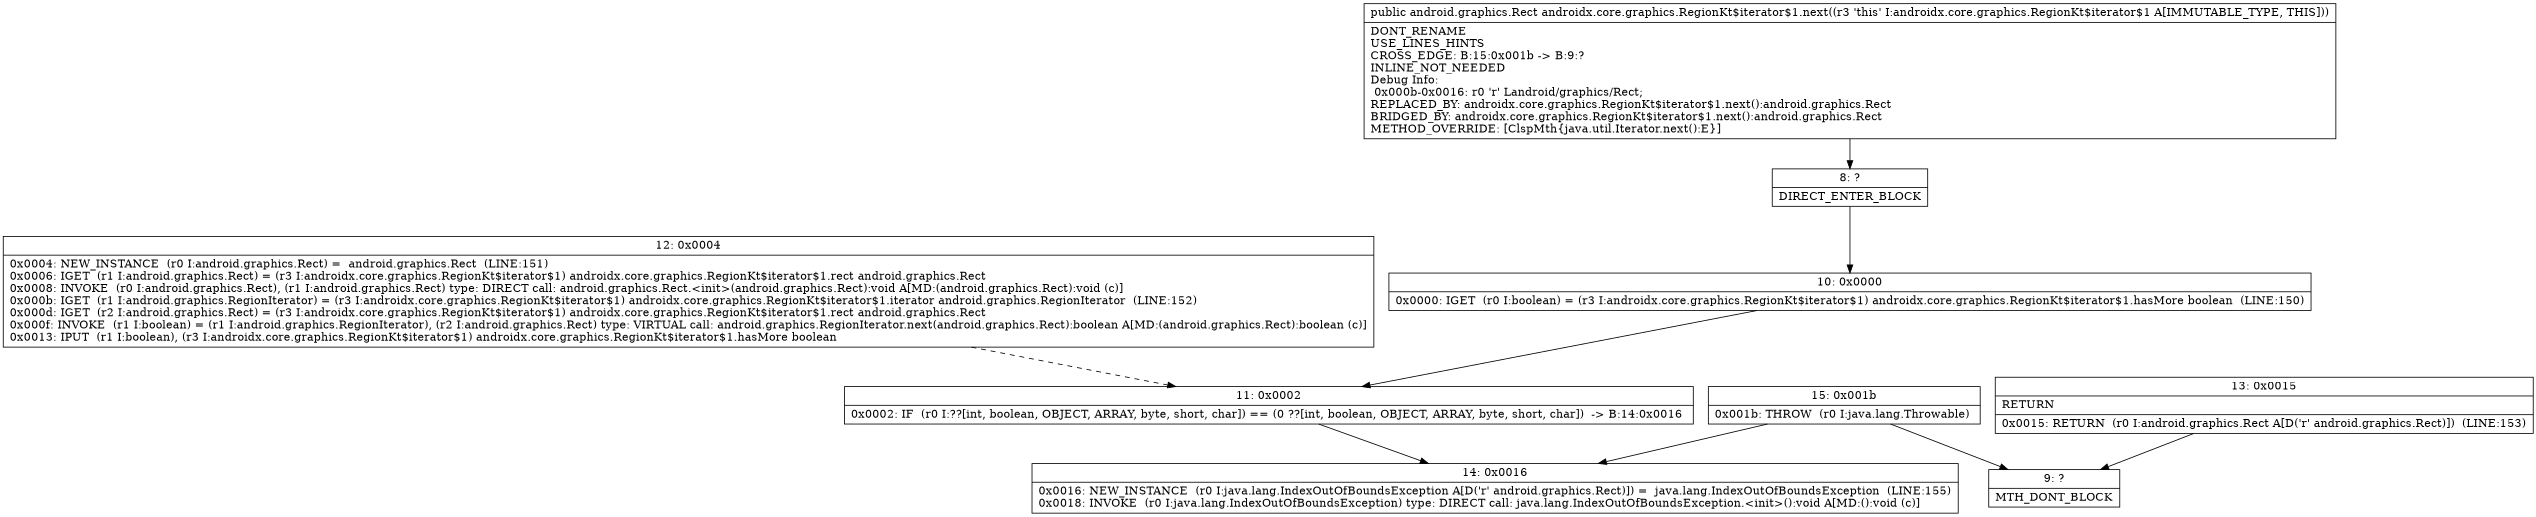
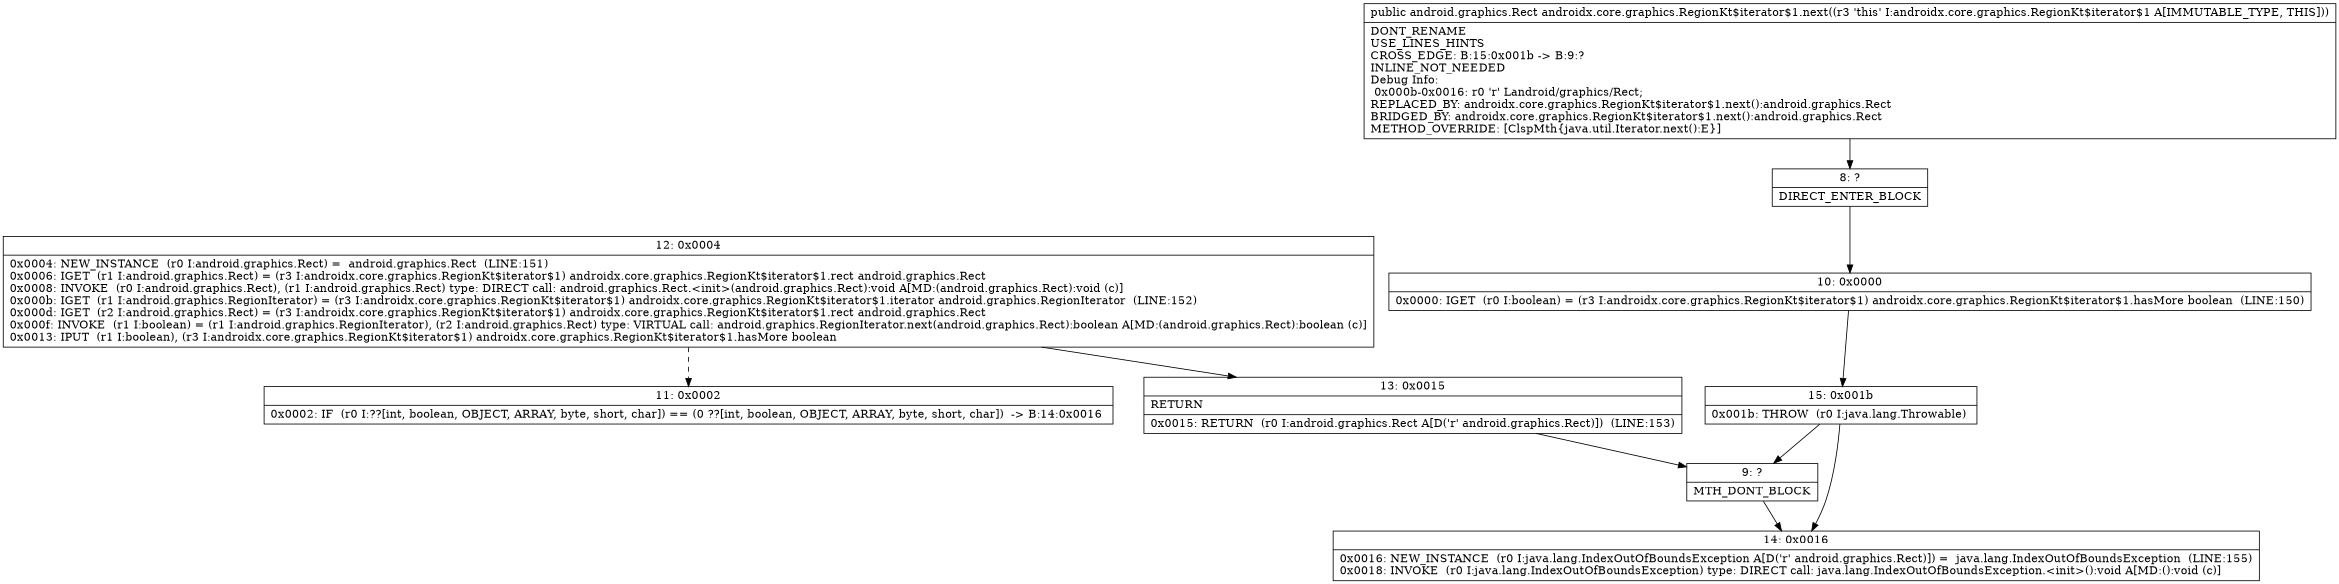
(1563, 348) -> (1846, 345)
none -> (1135, 362)
(1370, 442) -> (1770, 513)
